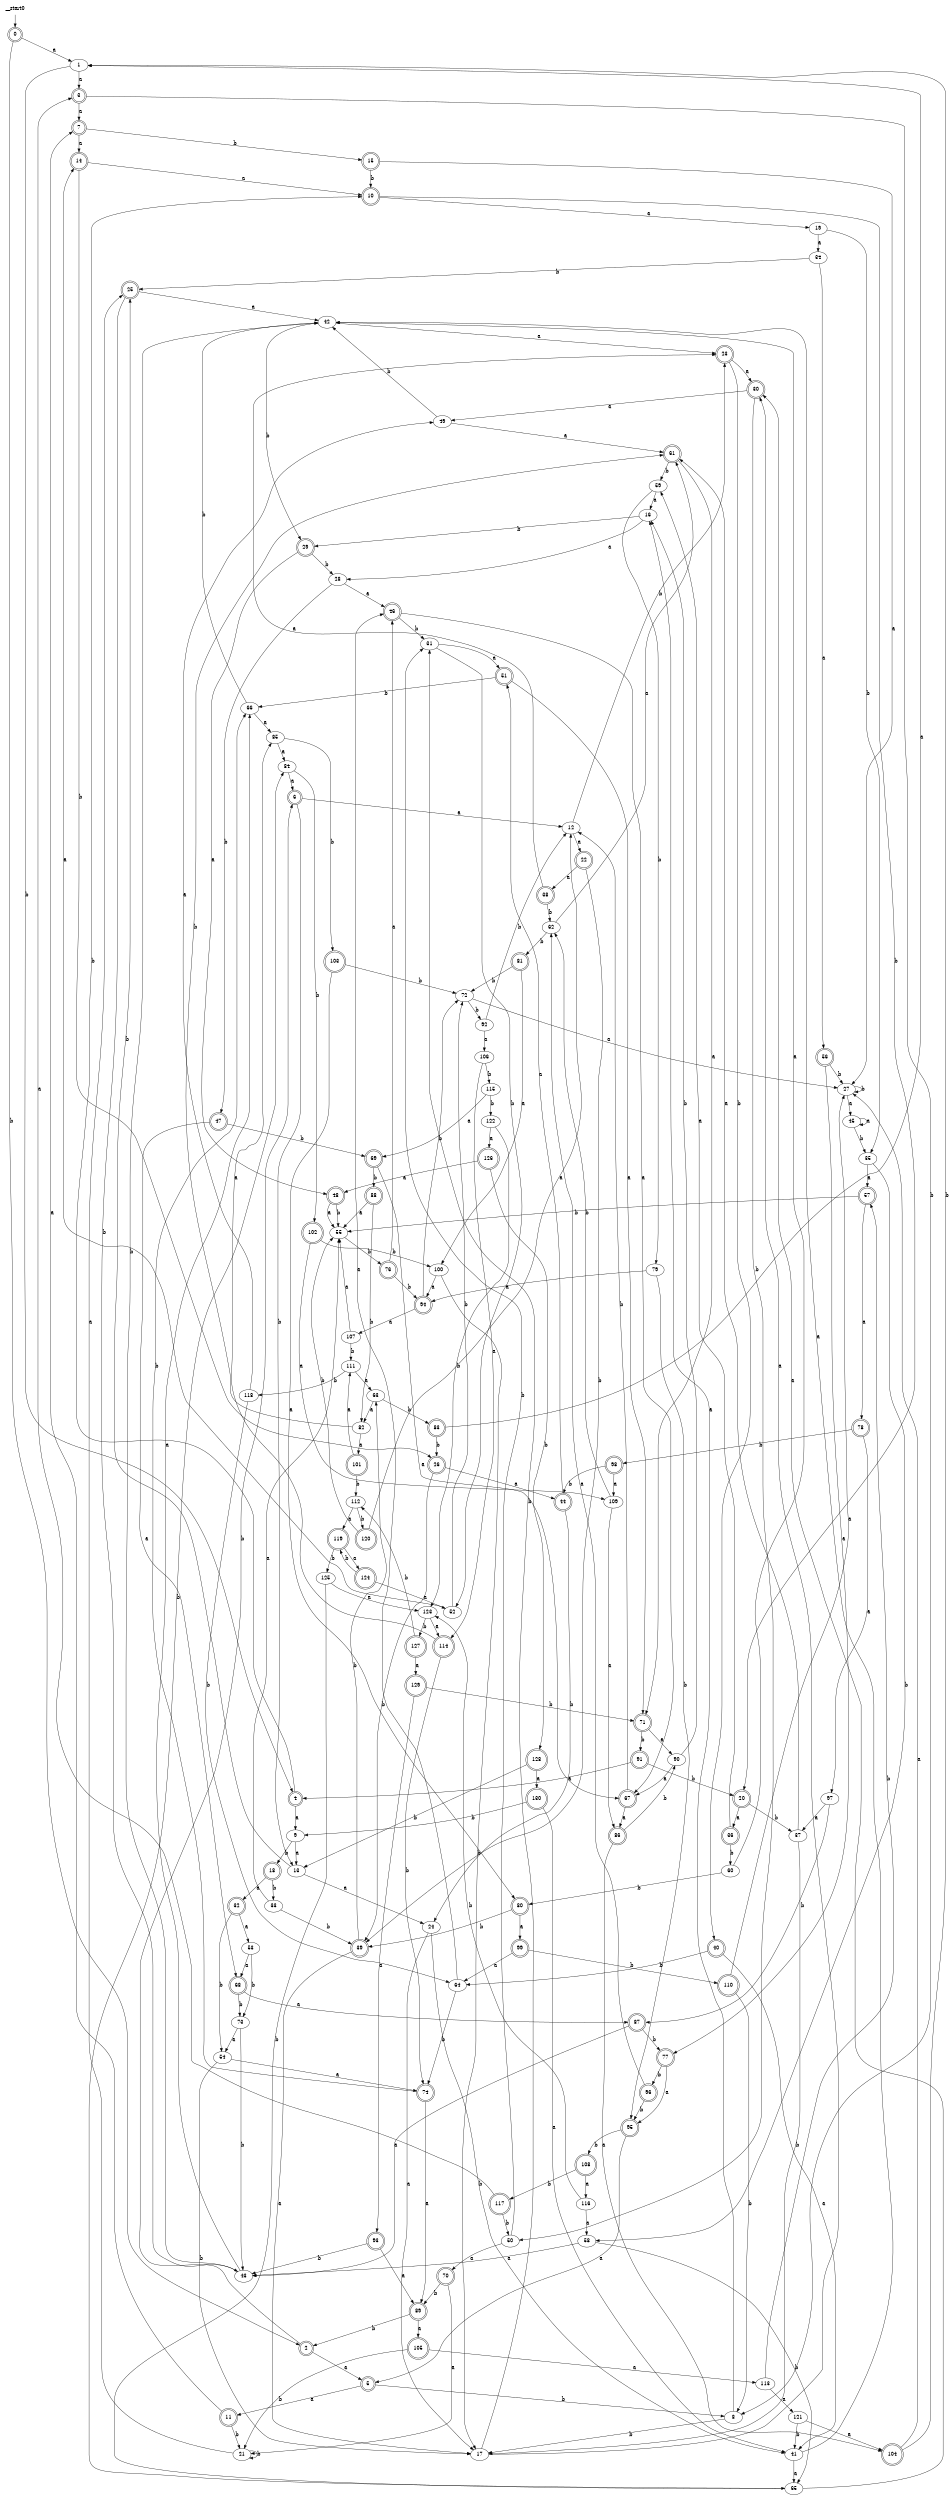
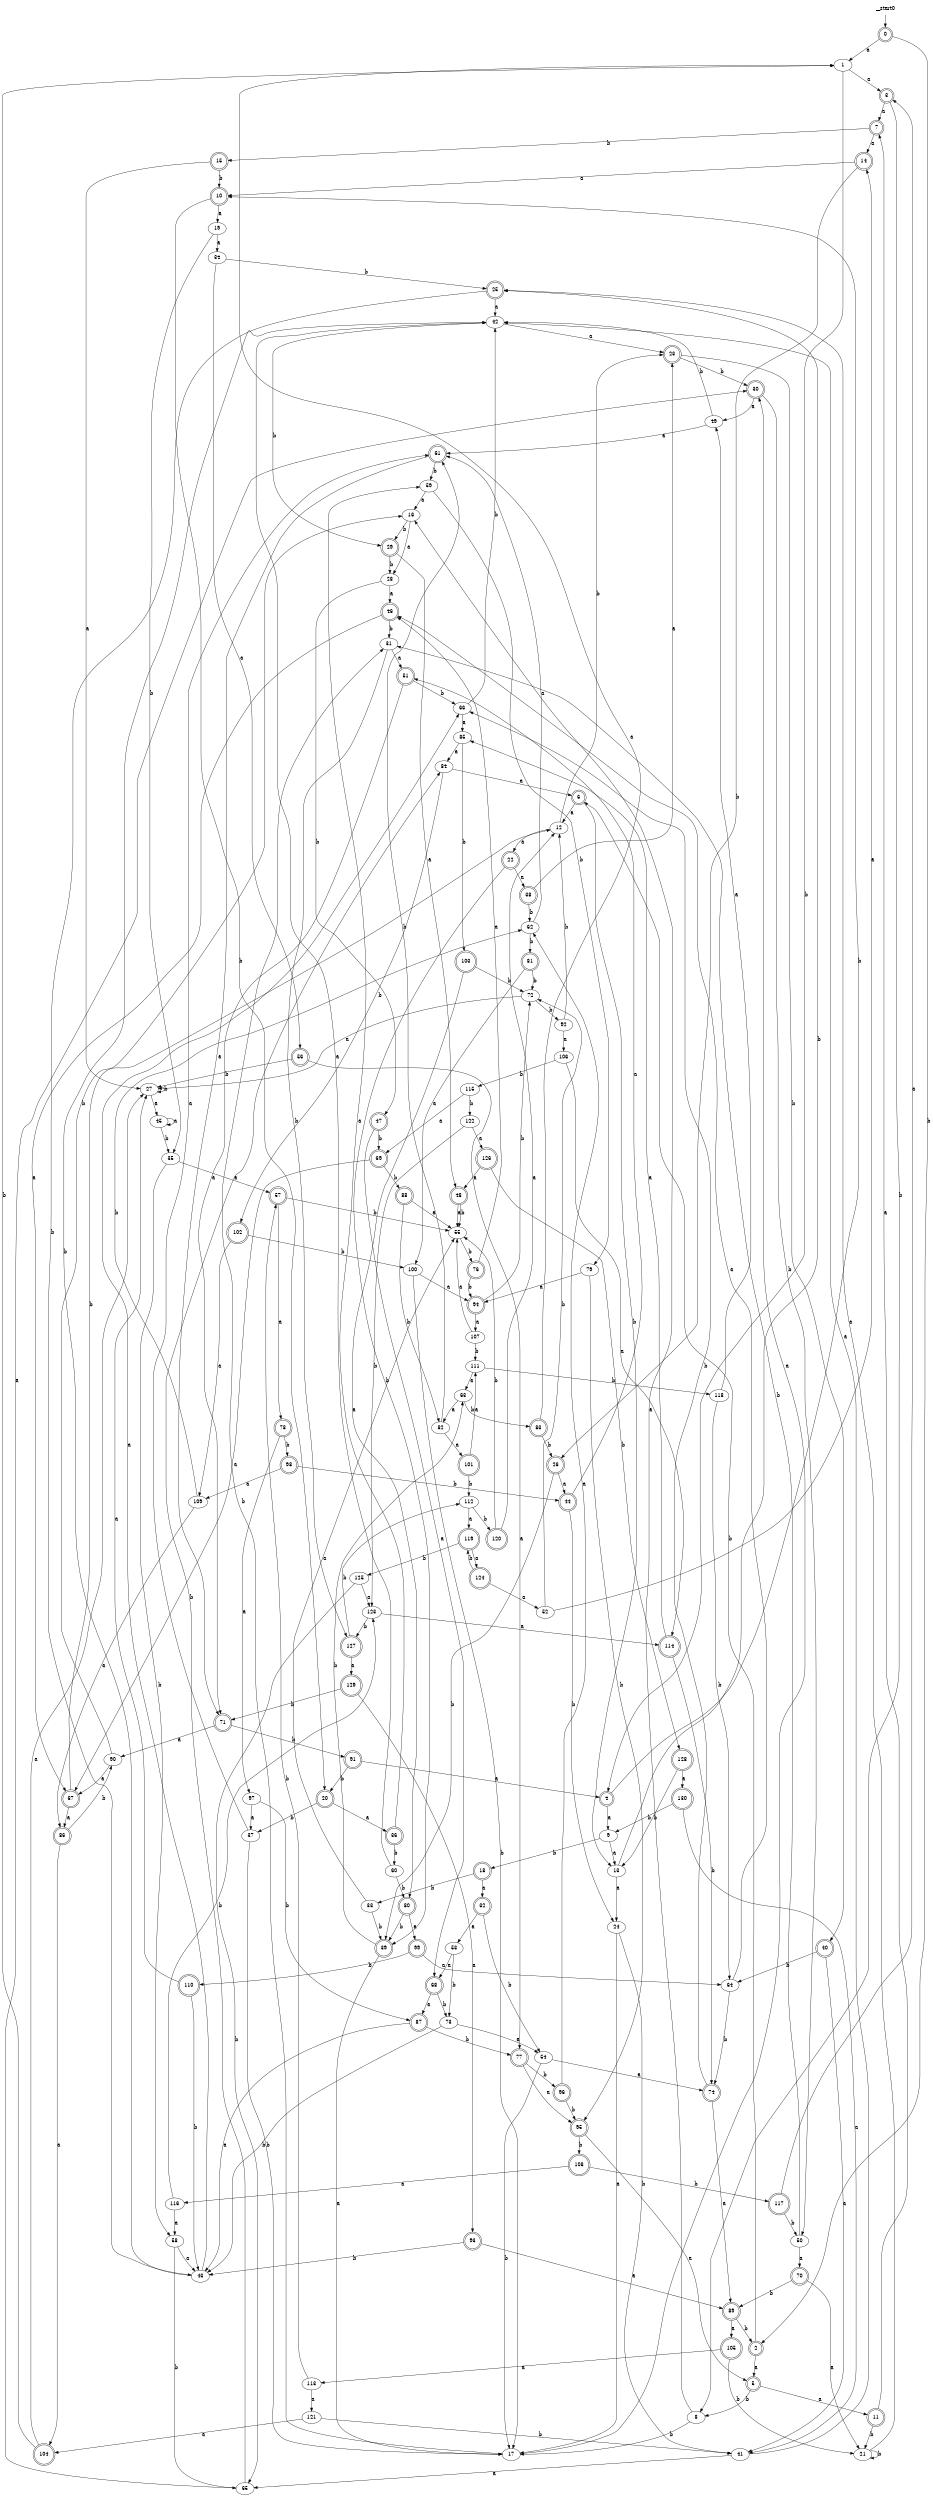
(747, 372) -> (722, 372)
(512, 1114) -> (295, 1131)
(749, 2200) -> (194, 2132)
